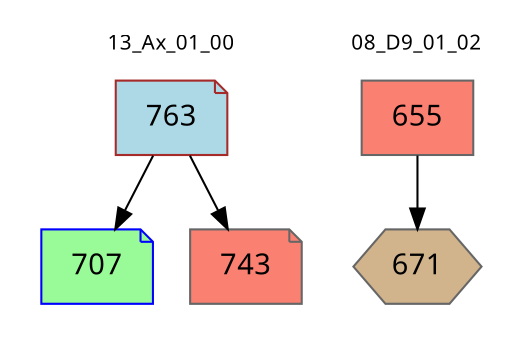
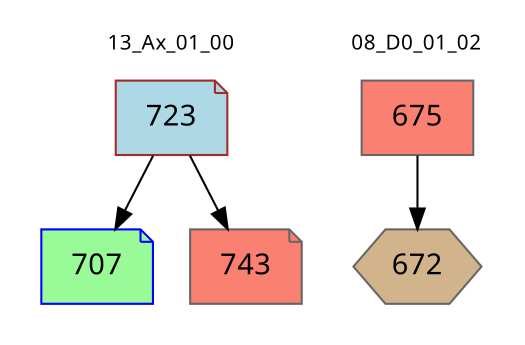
(417, 44) -> (417, 44)
(172, 118) -> (172, 118)
(417, 118) -> (417, 118)
(417, 267) -> (417, 267)
